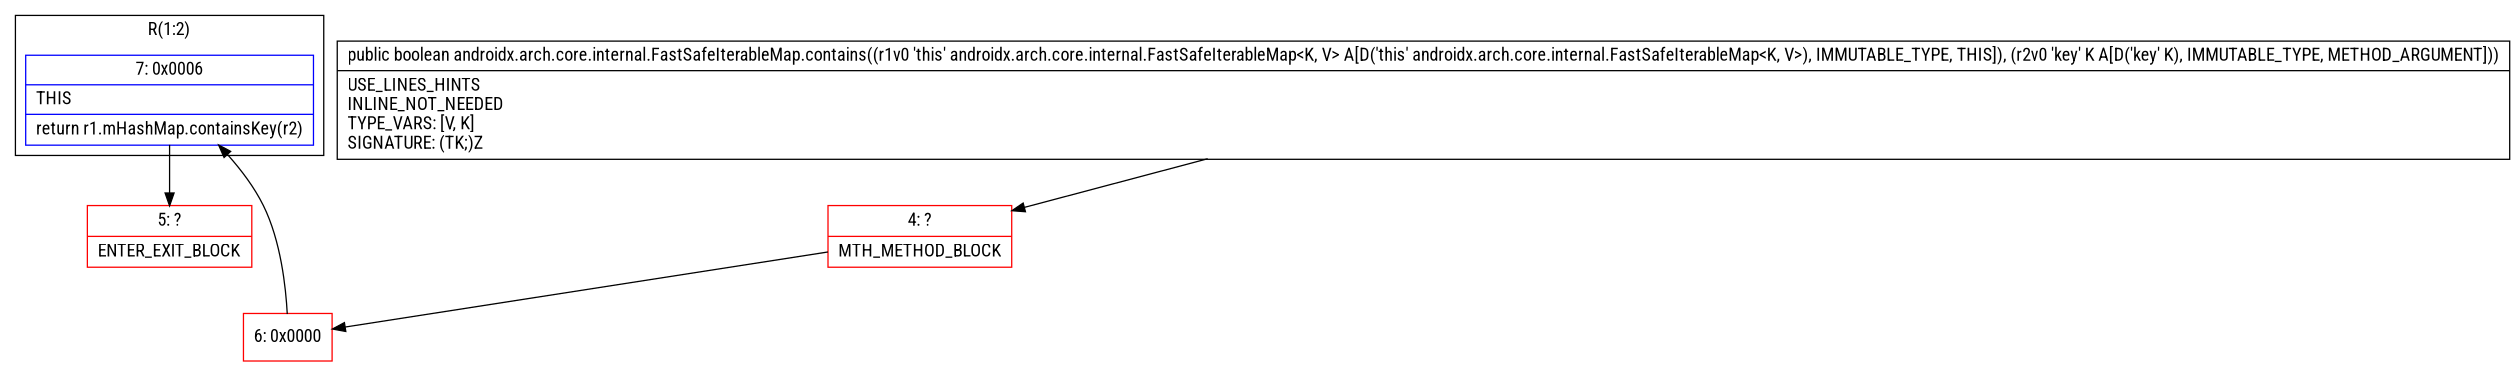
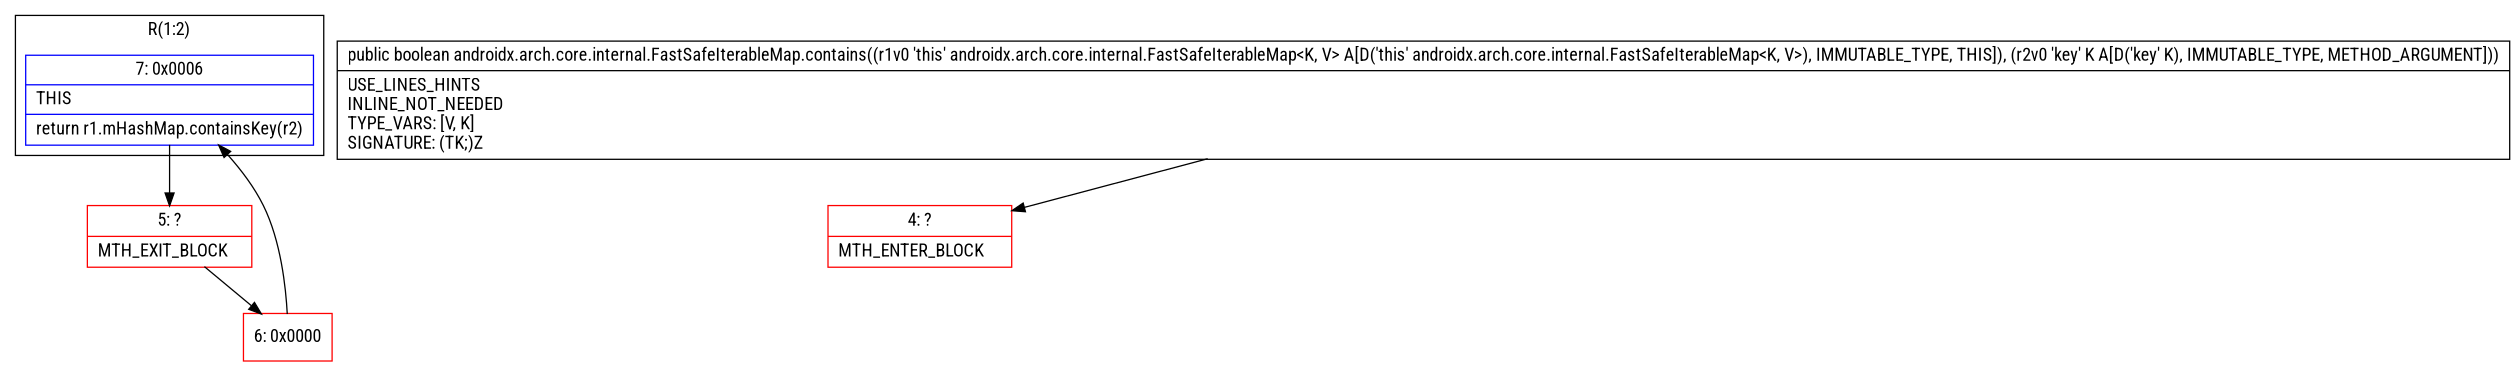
(170, 251) -> (163, 251)
(920, 251) -> (912, 251)
(587, 290) -> (228, 286)
